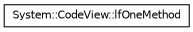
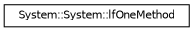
(97, 16) -> (97, 16)
